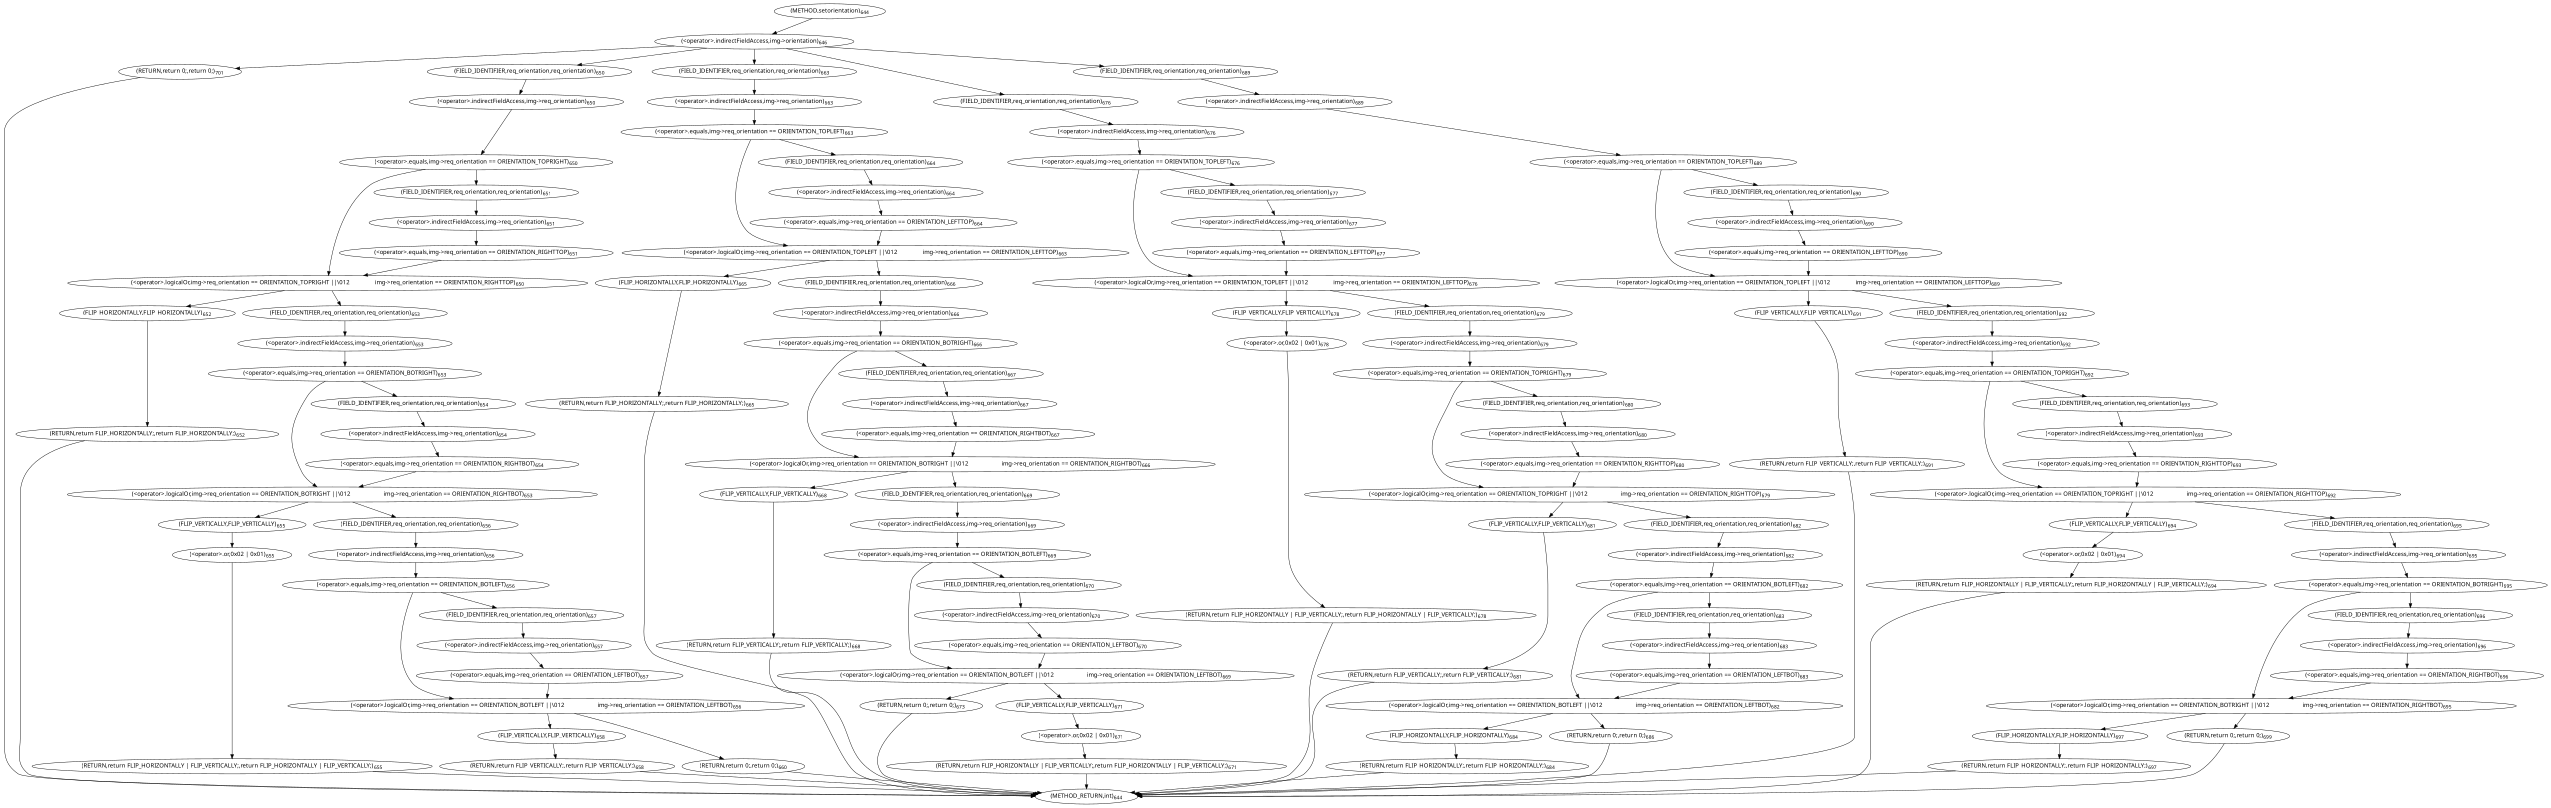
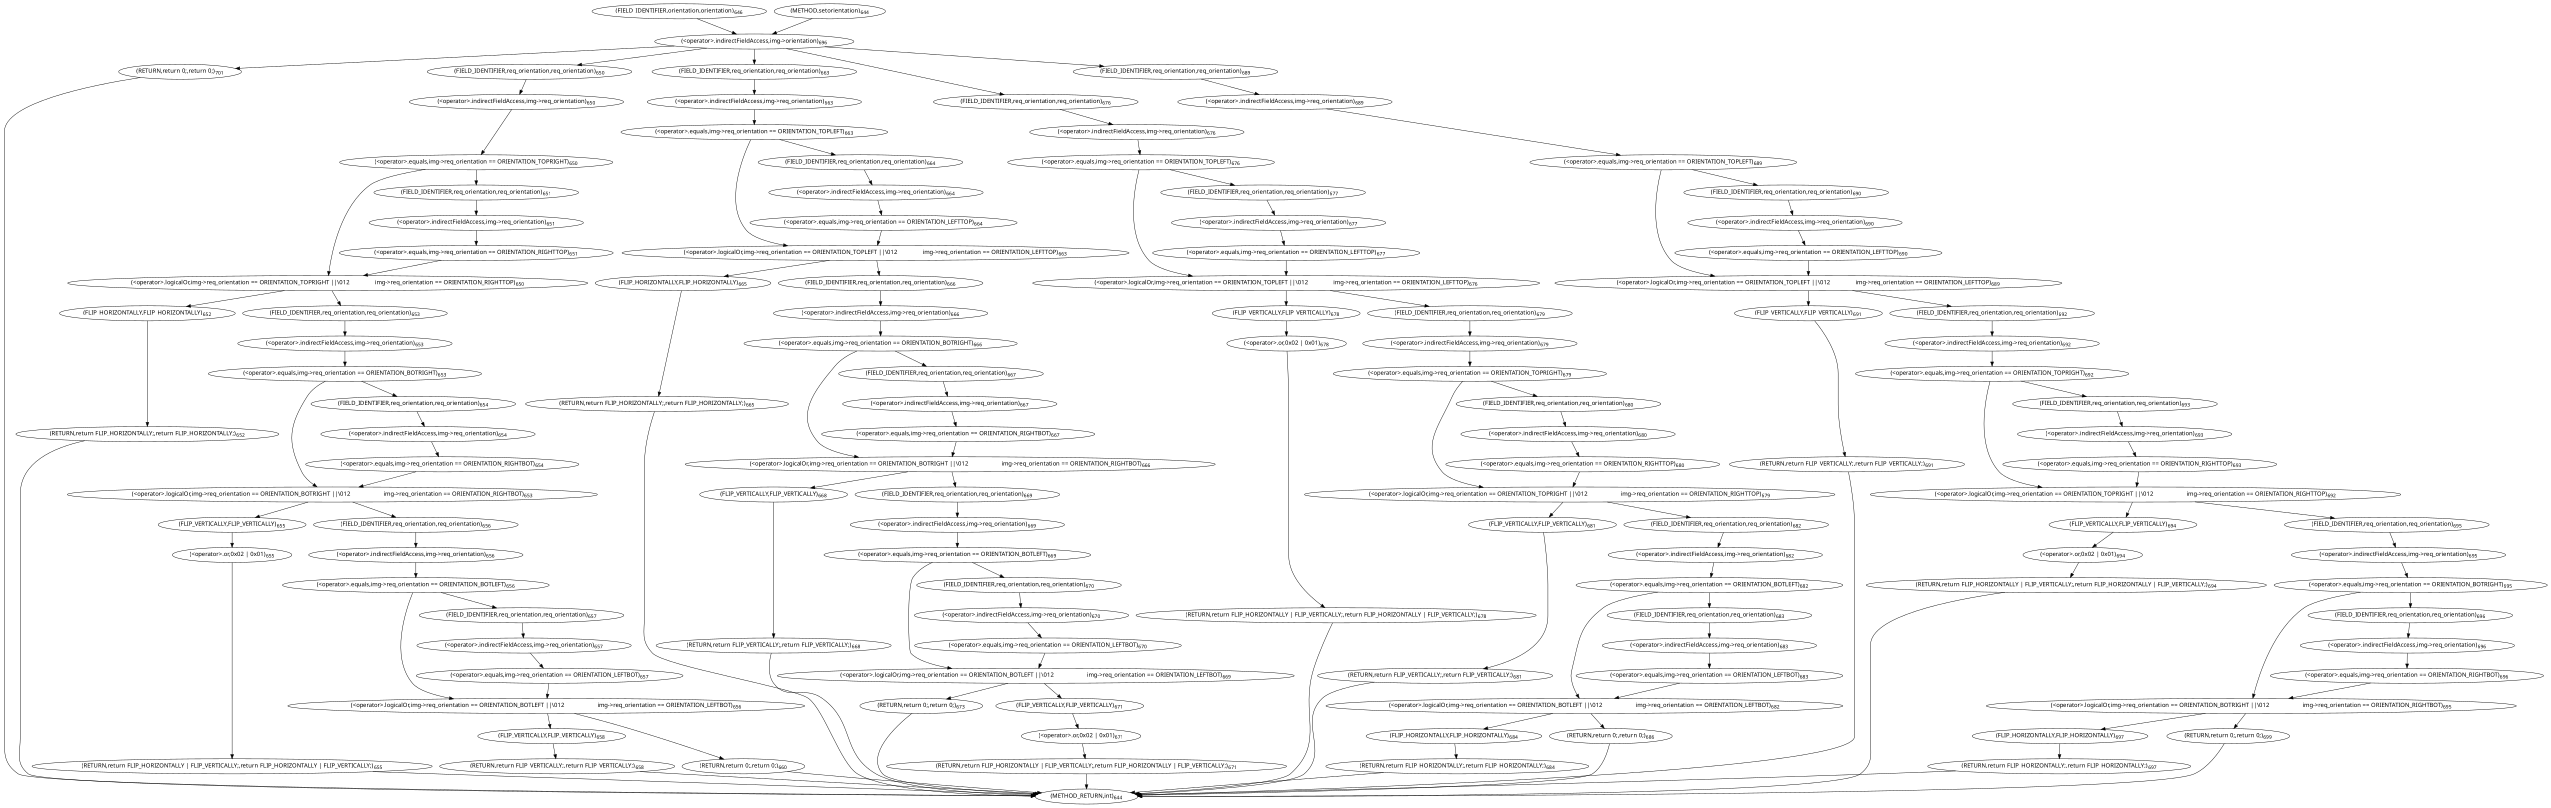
none -> (679, 11)
(823, 41) -> (823, 41)
